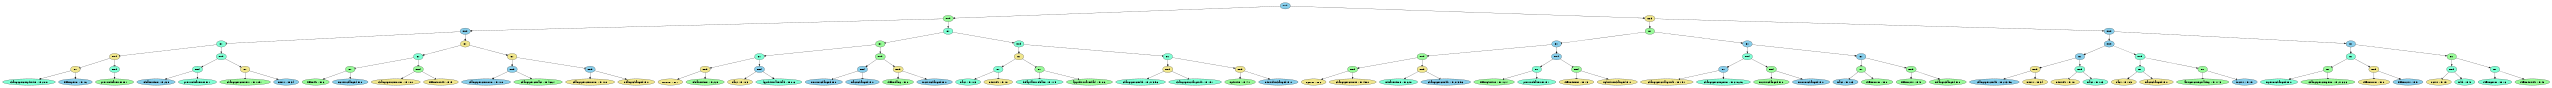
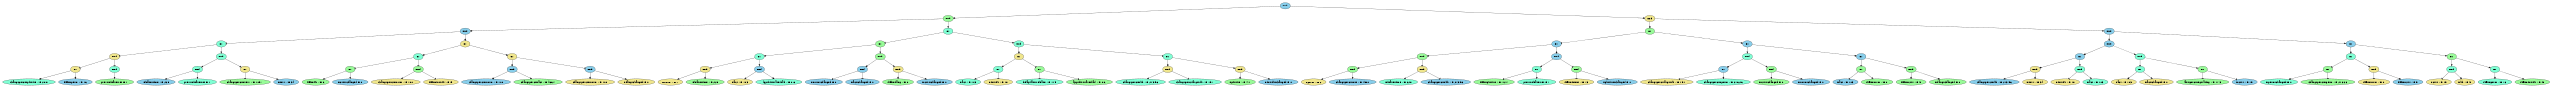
(1353, 82) -> (1353, 82)
(1617, 82) -> (1617, 82)
(2465, 82) -> (2465, 82)
